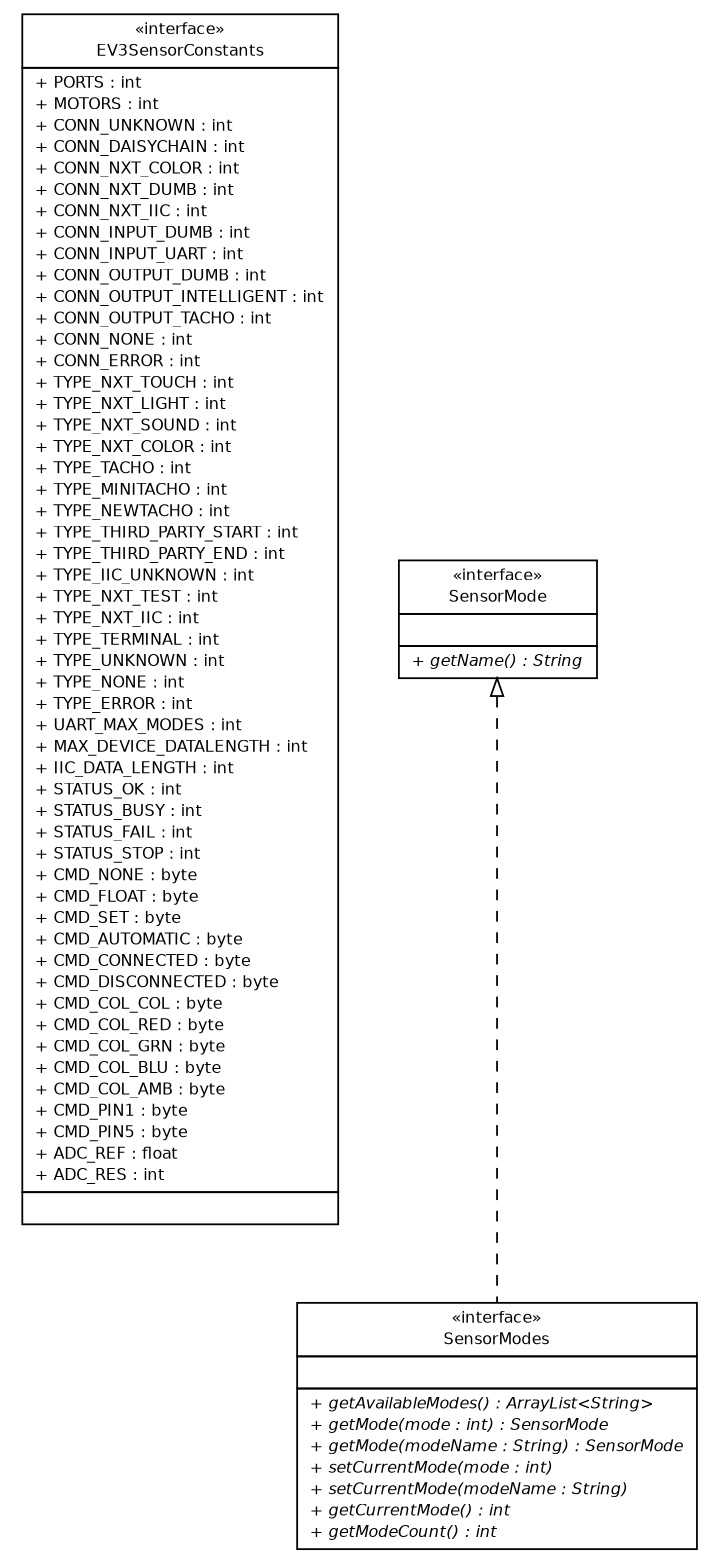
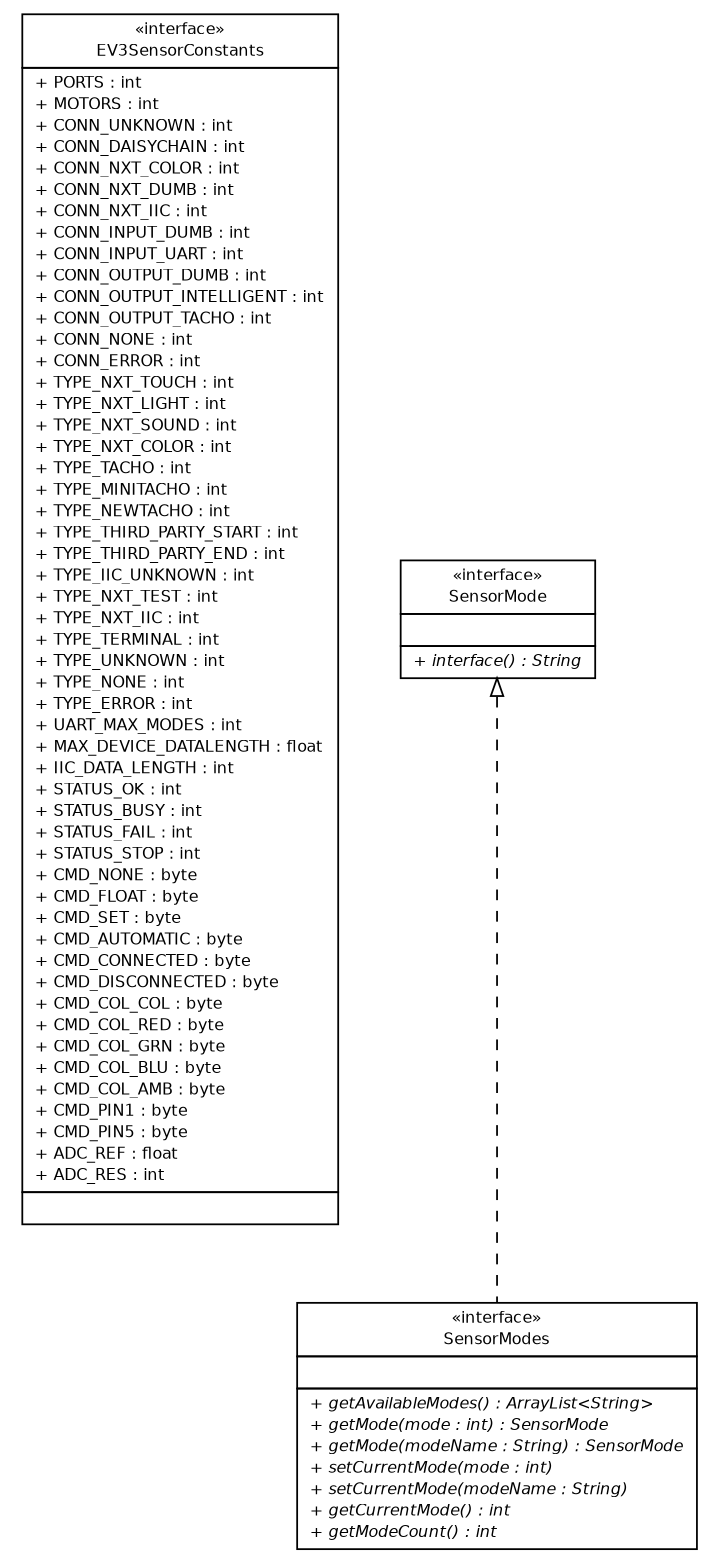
(498, 661) -> (498, 661)
(172, 747) -> (179, 747)
